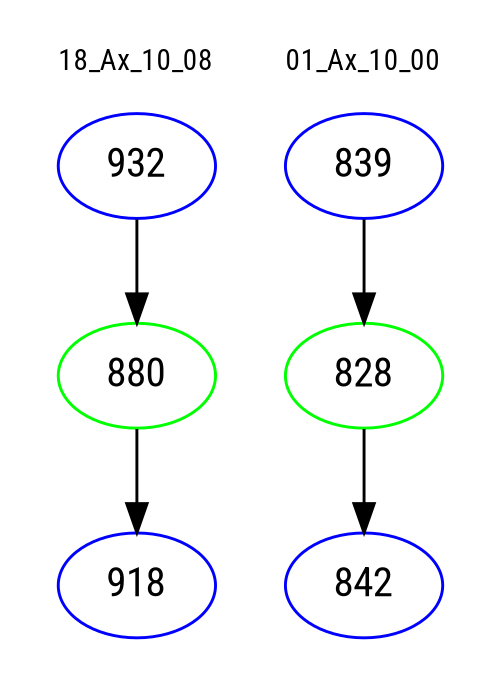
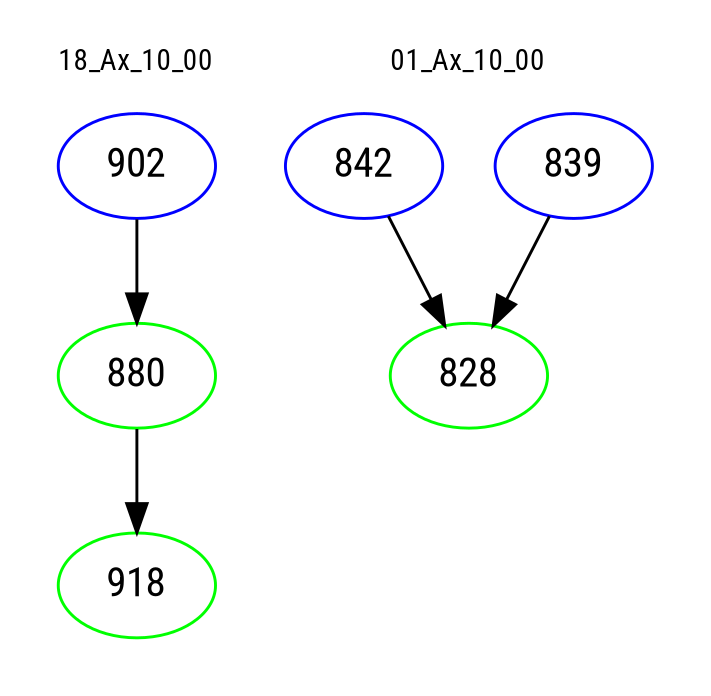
(137, 63) -> (137, 63)
(137, 166) -> (137, 166)
(364, 466) -> (410, 258)
(137, 585) -> (137, 585)
